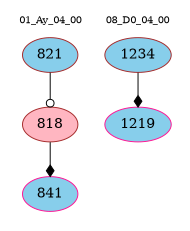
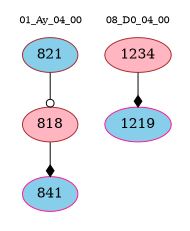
(138, 55) -> (138, 55)
